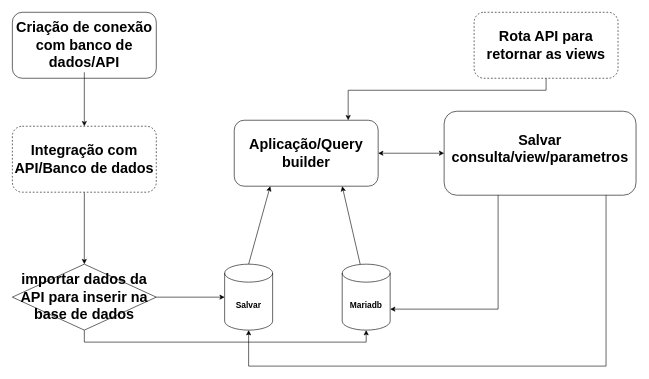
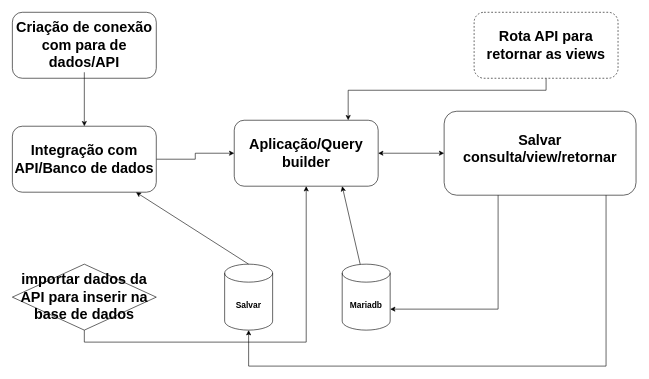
(84, 45) -> (84, 45)
(540, 153) -> (540, 153)
(84, 159) -> (84, 159)
(259, 227) -> (194, 229)
(84, 258) -> (195, 153)
(219, 297) -> none
(366, 335) -> (306, 191)
